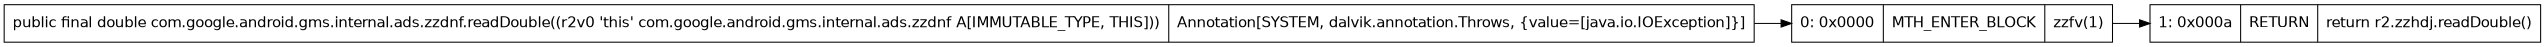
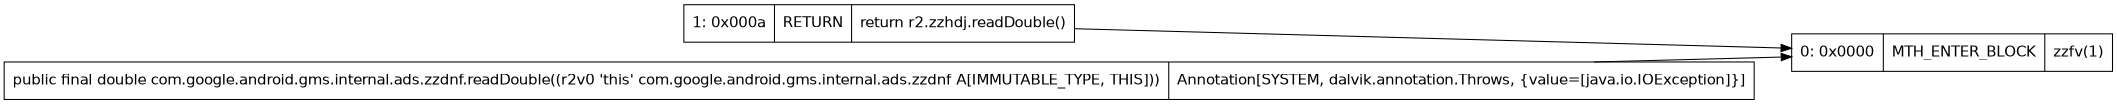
(2126, 23) -> (1428, 38)
